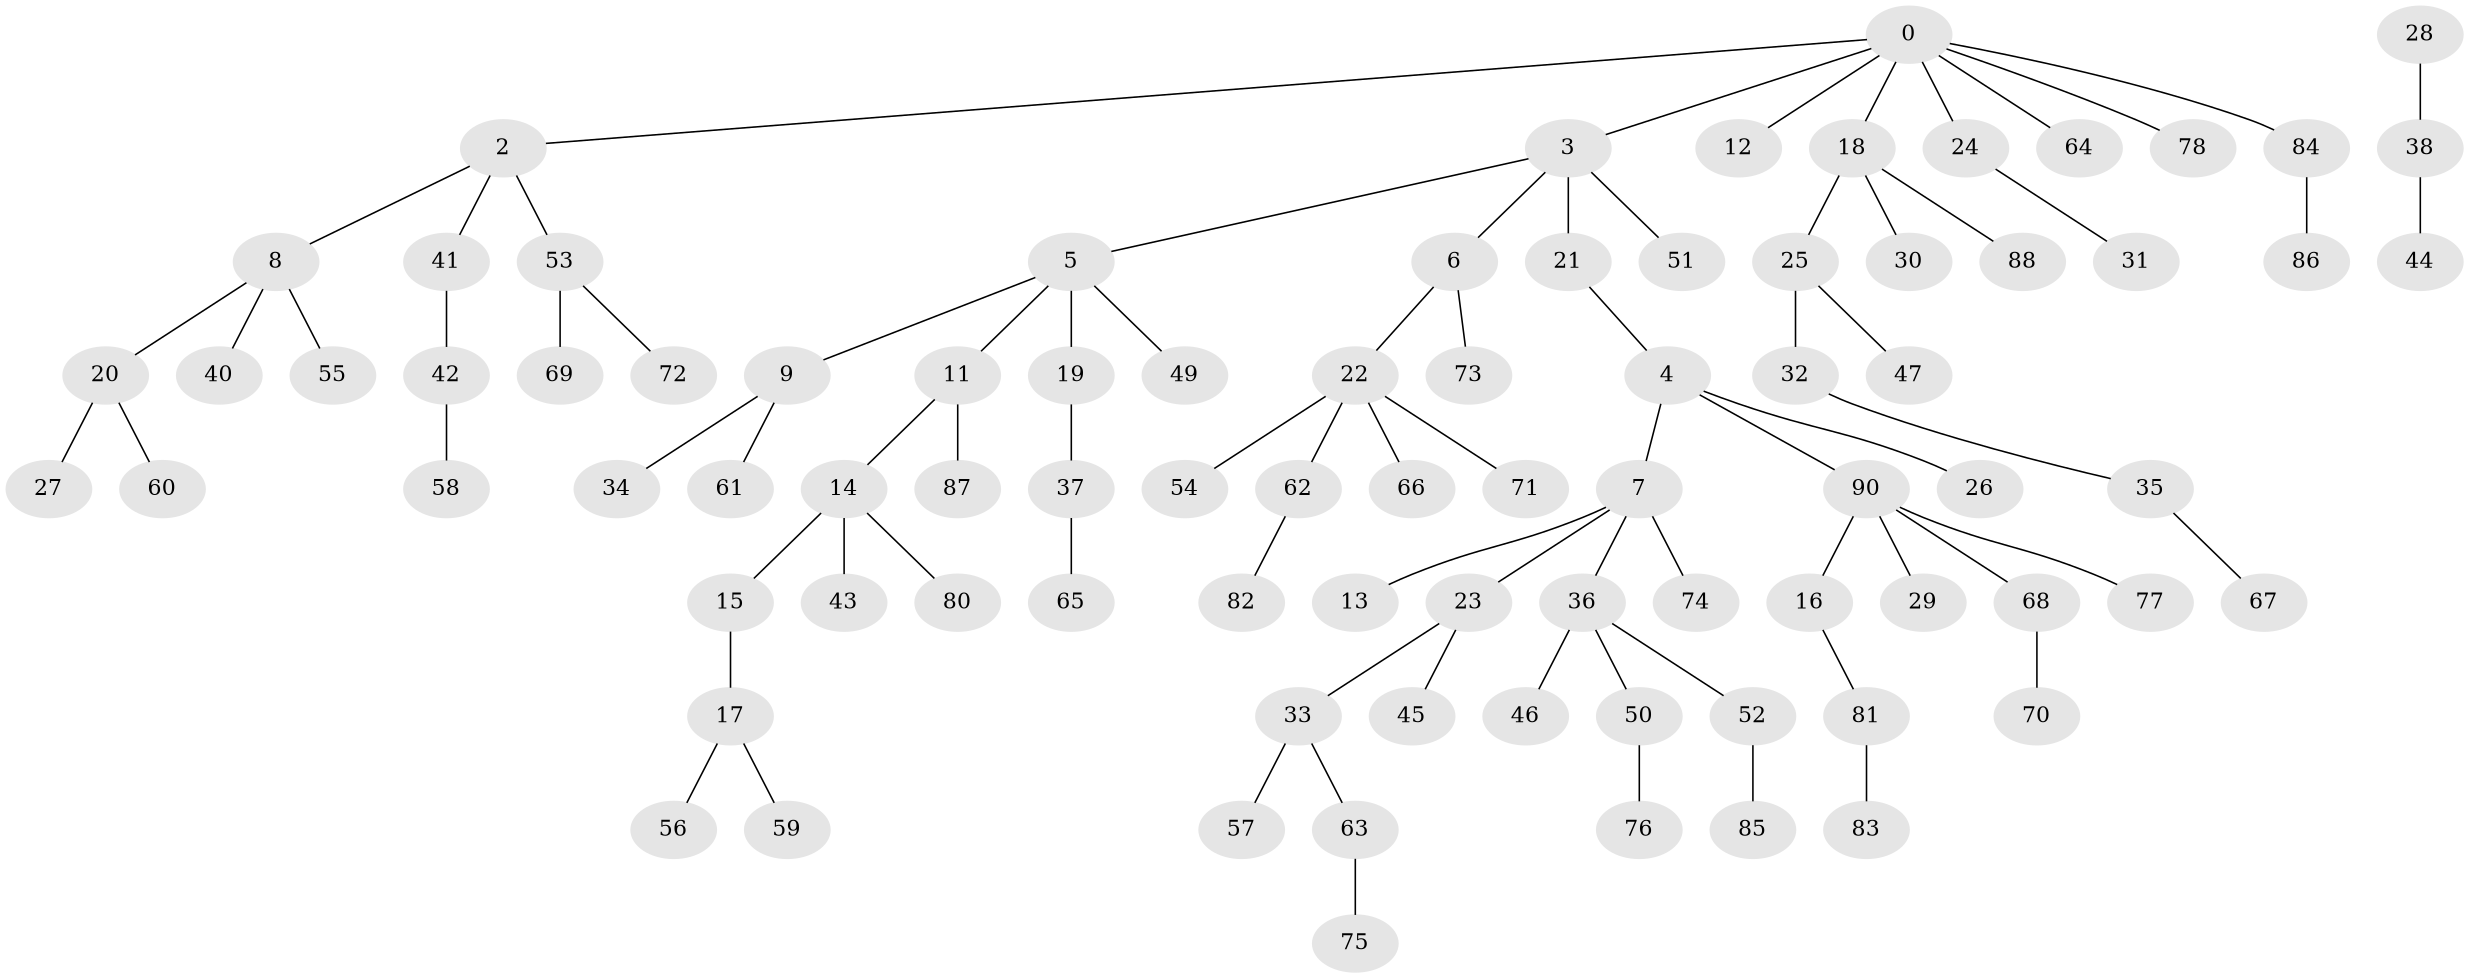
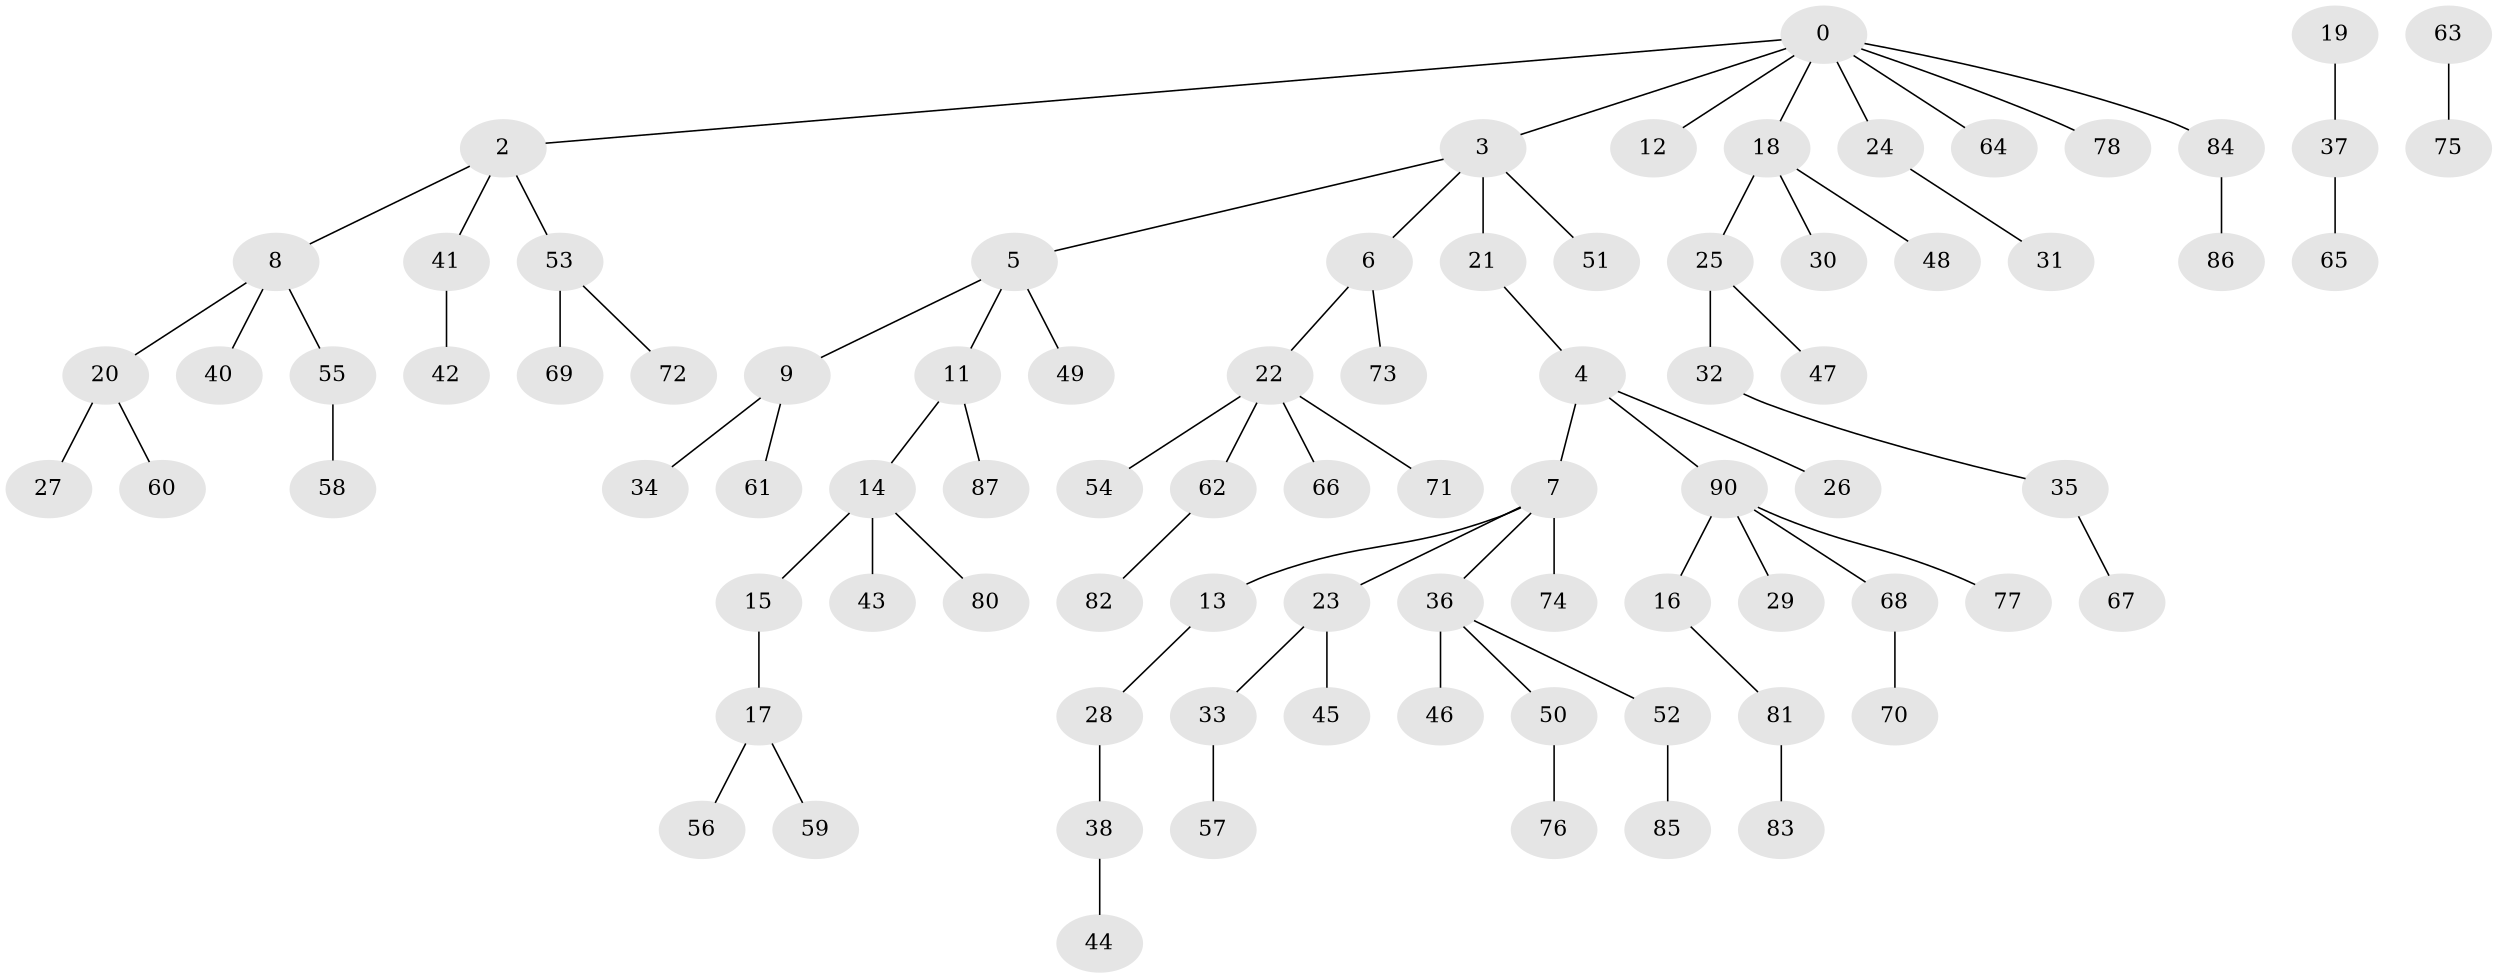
(2023, 262) -> (1938, 262)
(1071, 319) -> none
(447, 432) -> (333, 432)
none -> (1157, 659)
(1327, 773) -> none
